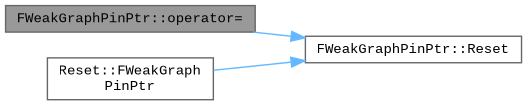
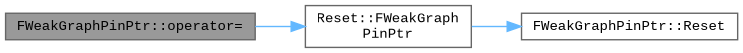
(272, 34) -> (273, 26)
